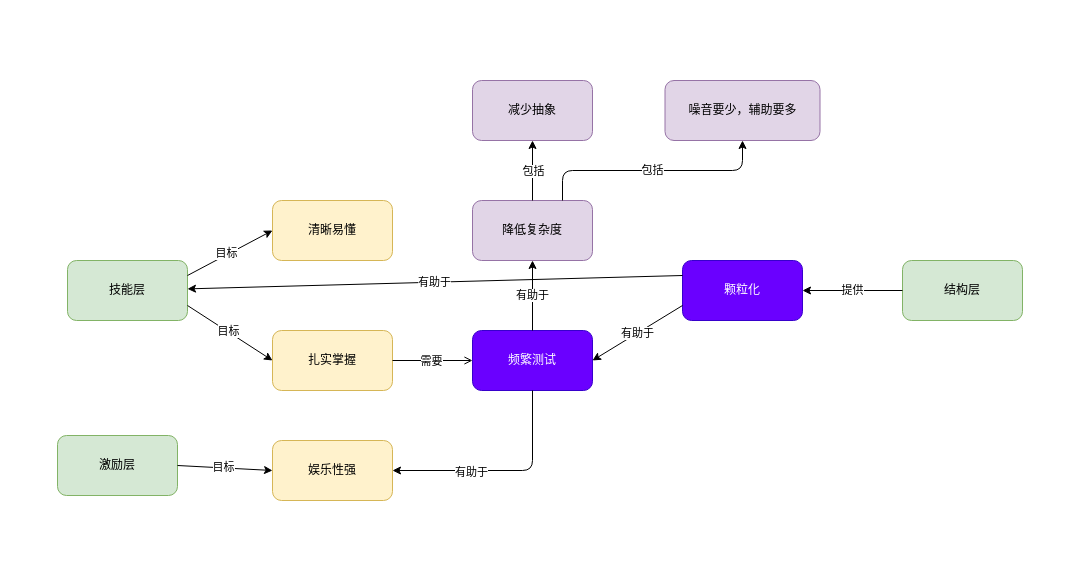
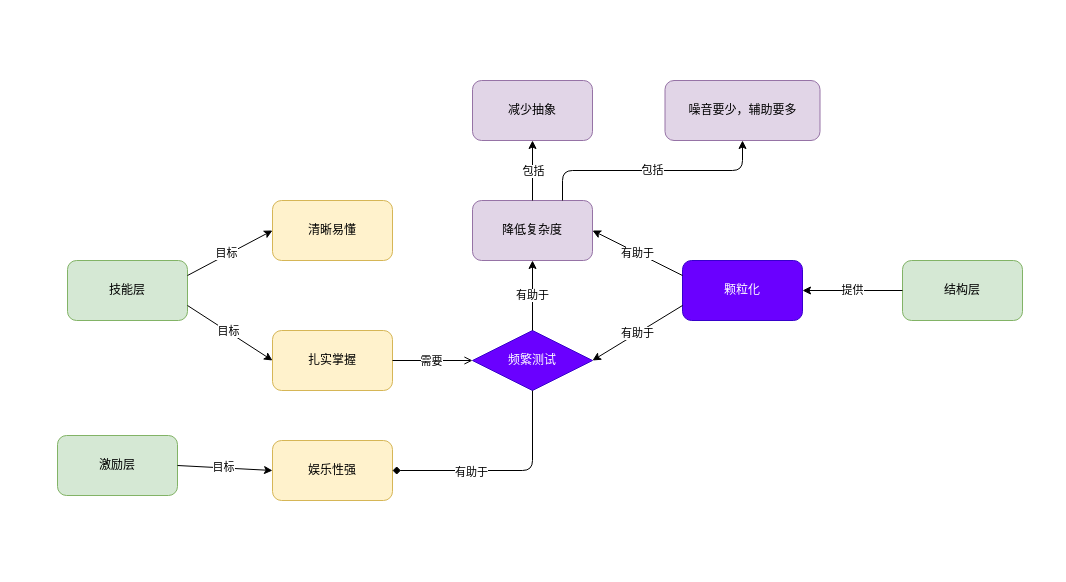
(438, 282) -> (640, 254)
(533, 361) -> (533, 361)
(400, 471) -> (401, 471)
